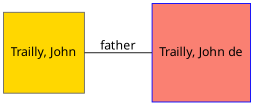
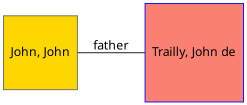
(44, 53) -> (40, 53)
